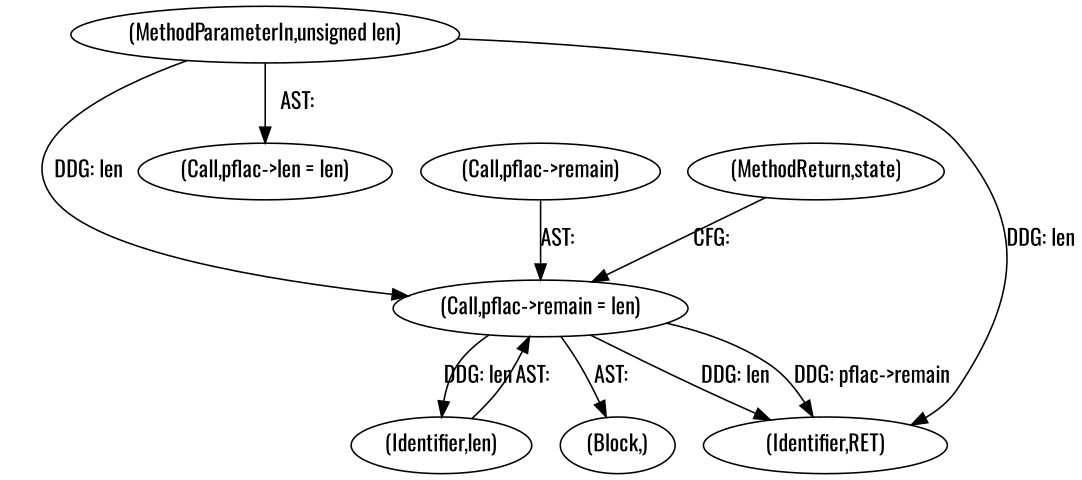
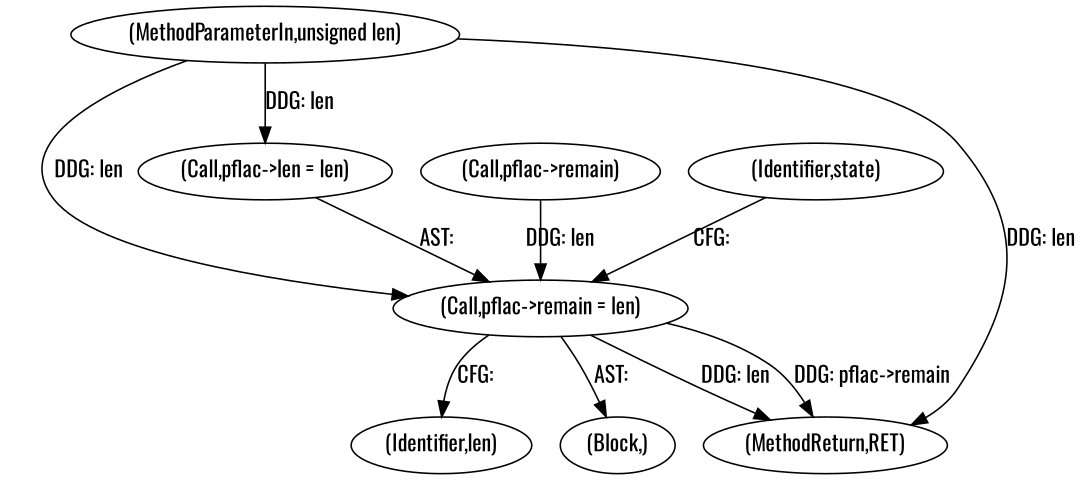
(300, 103) -> (300, 103)
(816, 172) -> (816, 172)
(560, 240) -> (560, 240)
(478, 377) -> (478, 377)
(501, 387) -> (395, 236)
(825, 445) -> (825, 445)
